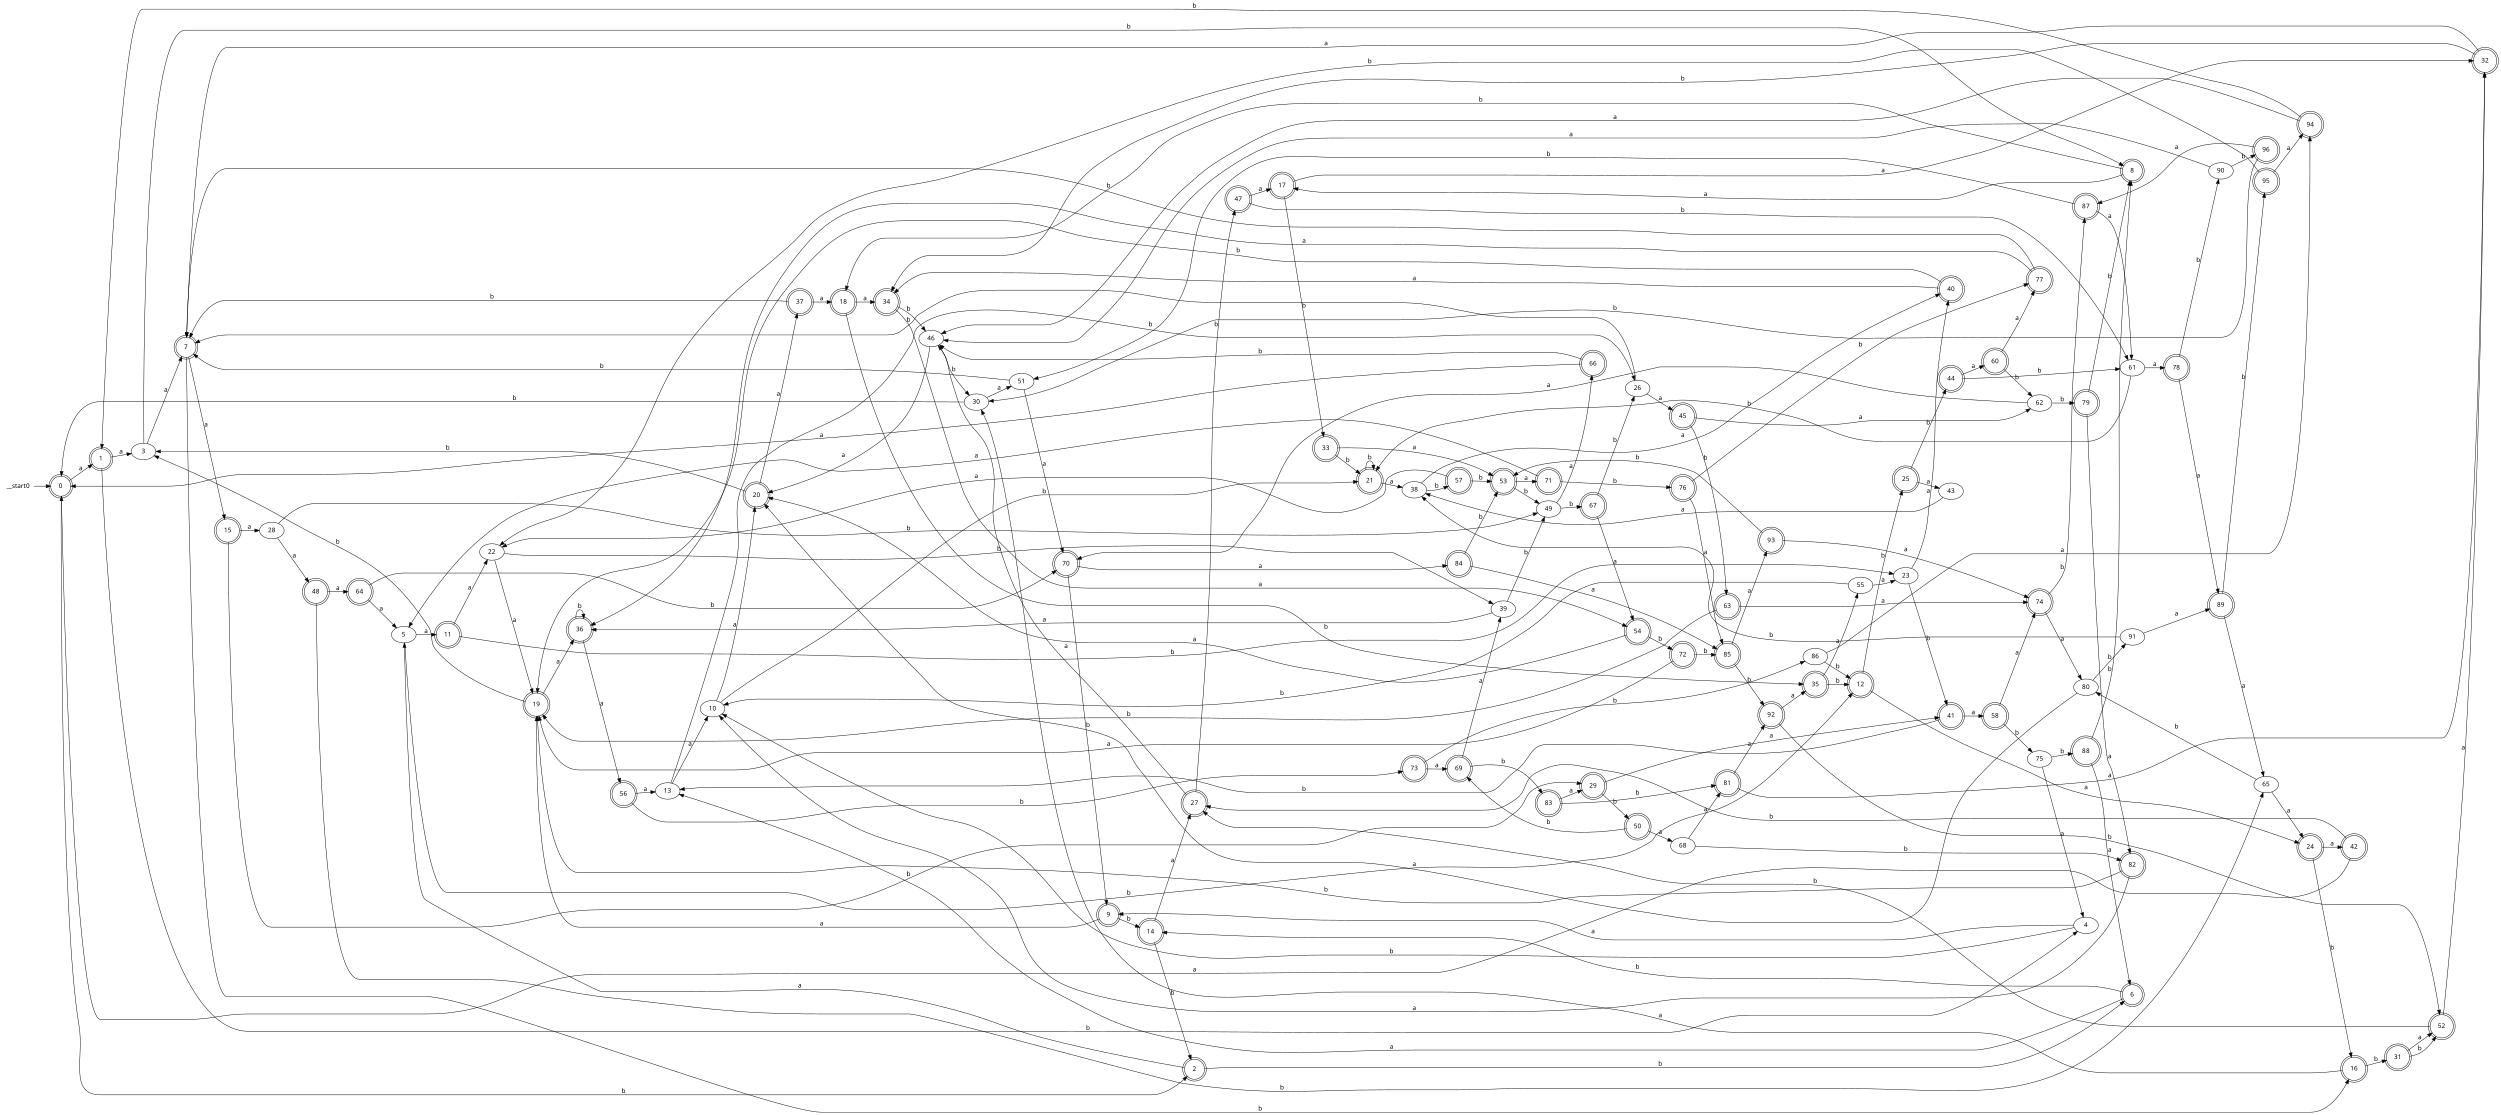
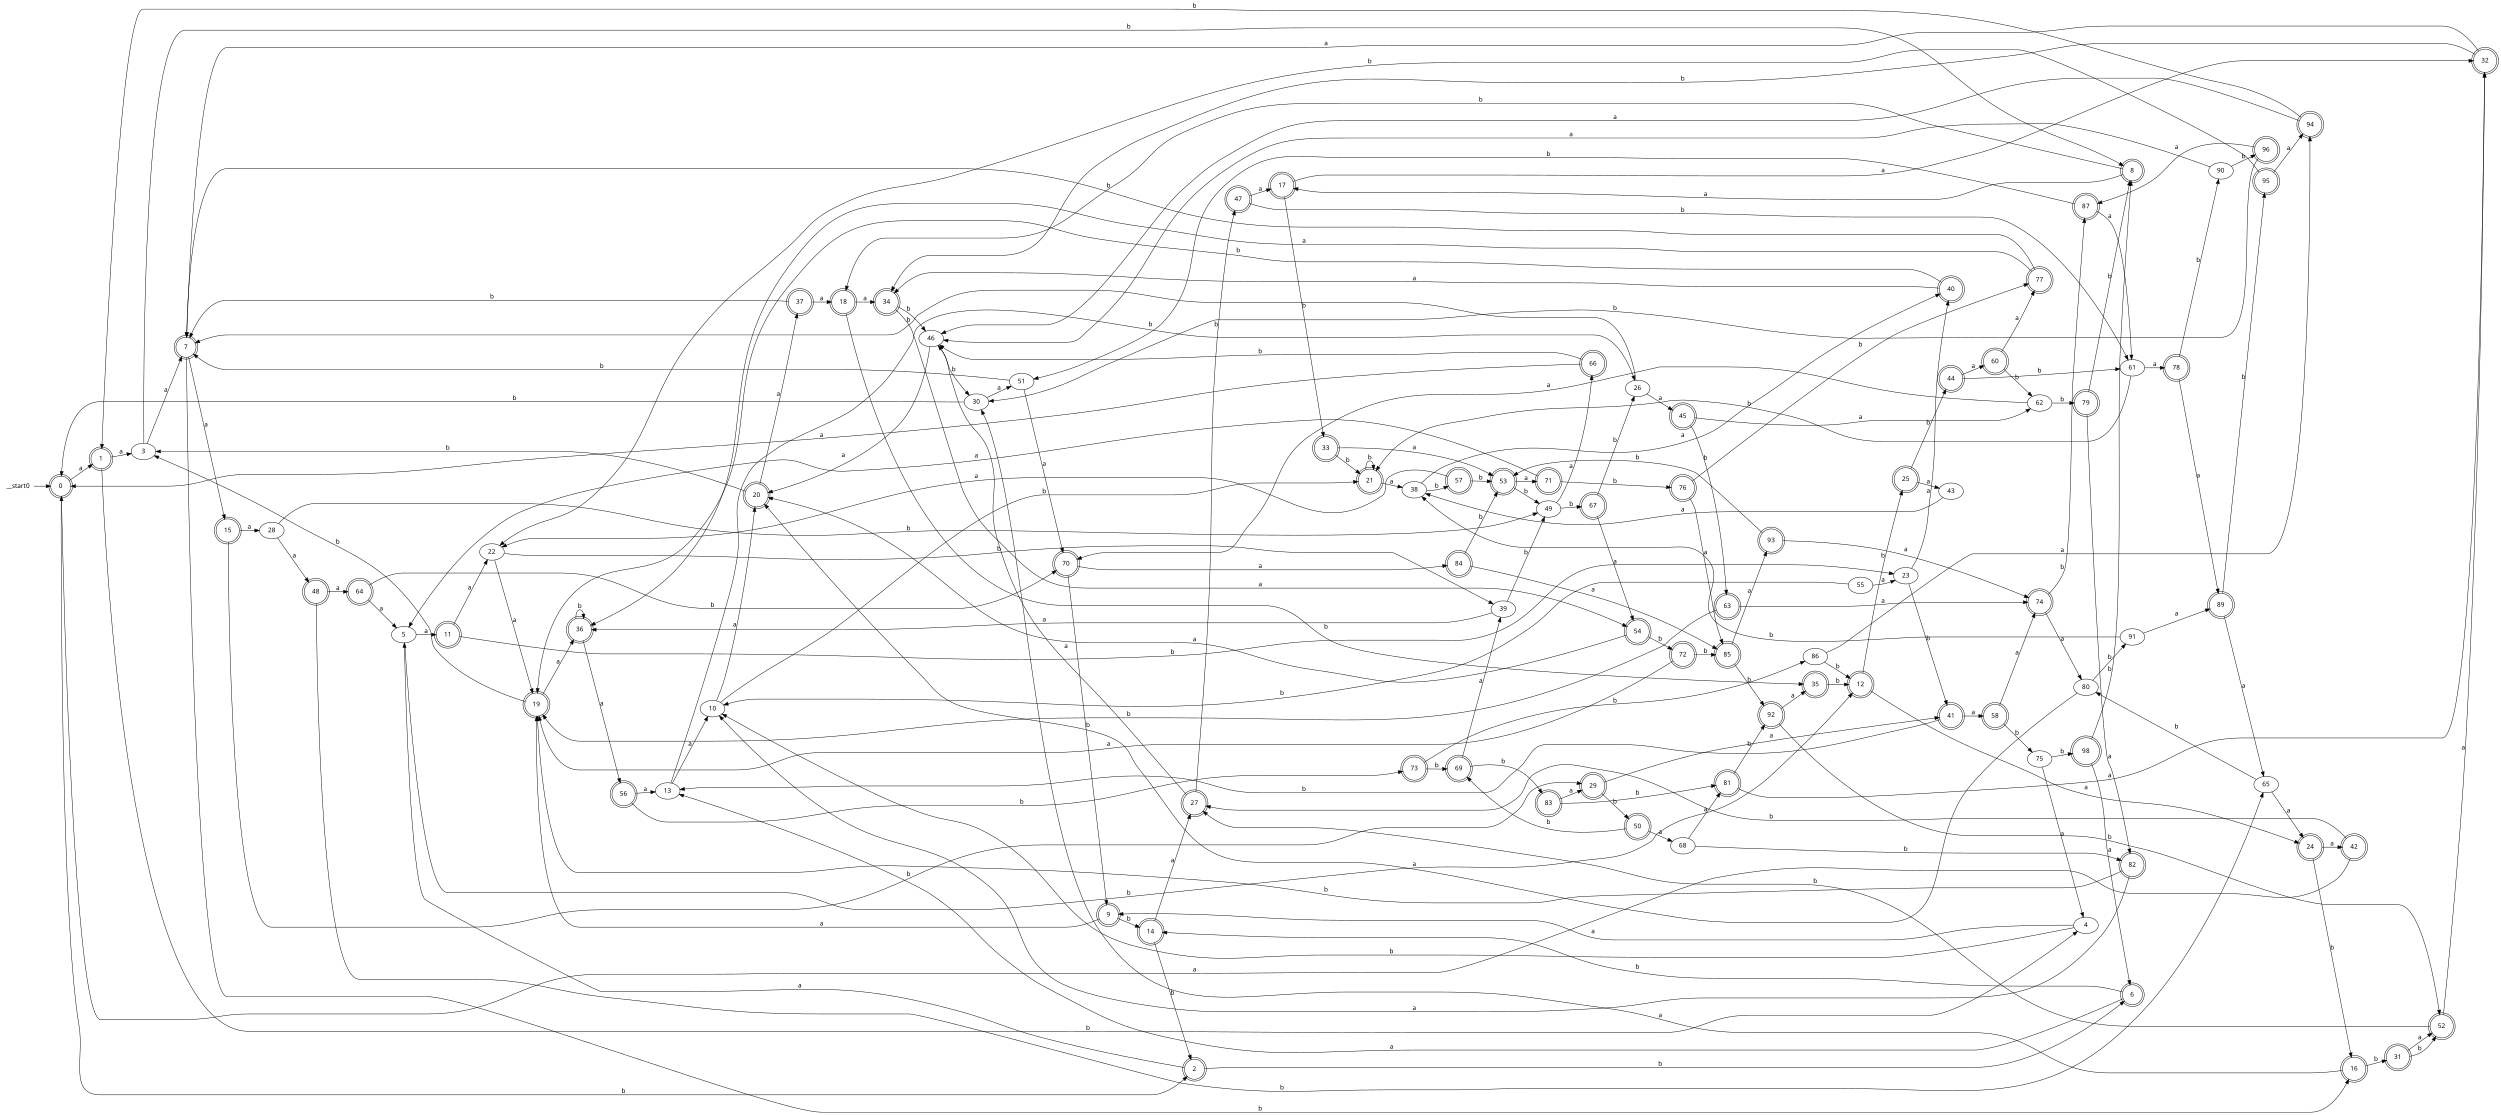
(1842, 638) -> none
(1749, 744) -> (1749, 744)
(2086, 751) -> (2086, 751)
(1437, 766) -> (1437, 766)
